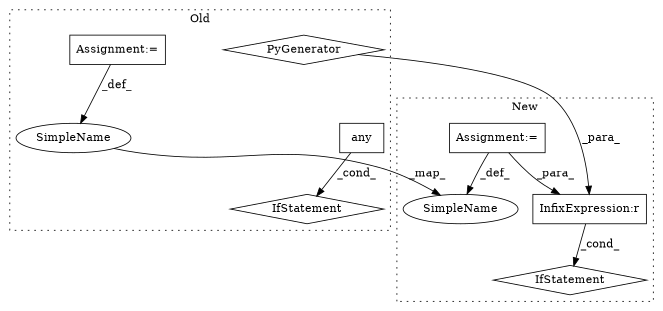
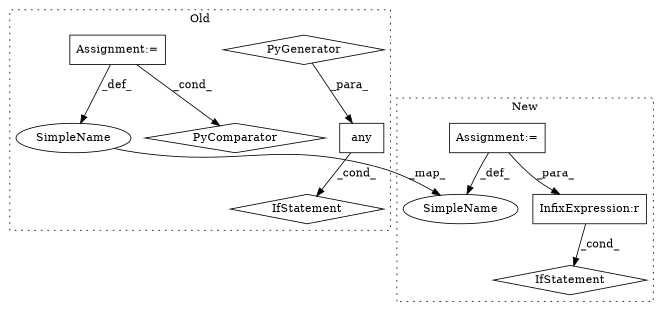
(505, 78) -> (330, 90)
none -> (235, 138)
